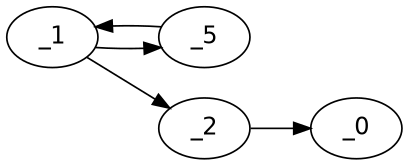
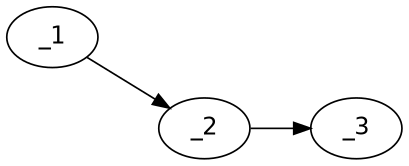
(204, 37) -> none
(356, 128) -> (356, 128)
